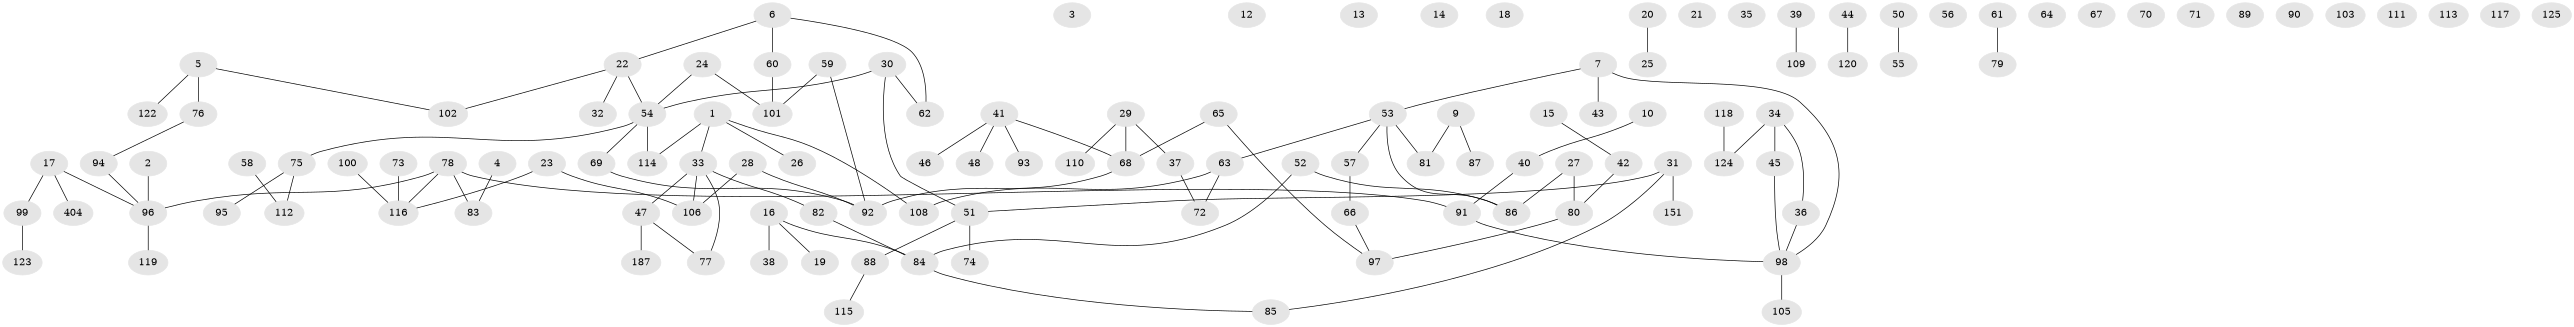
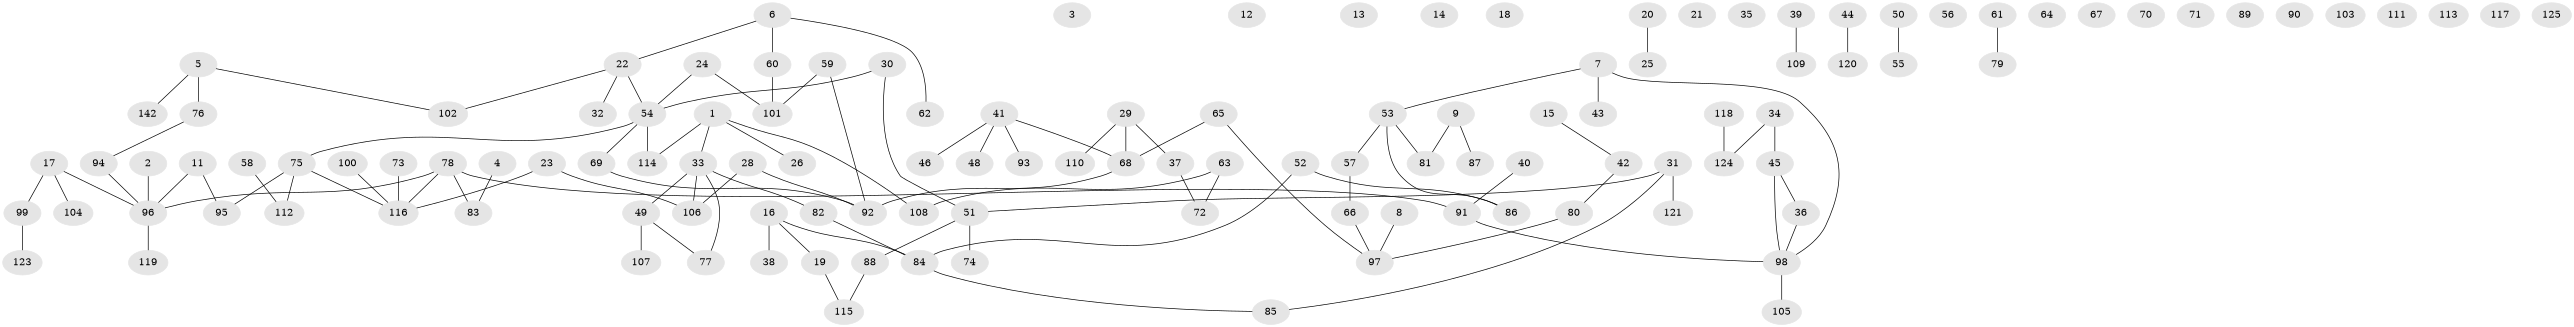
(906, 89) -> none
(148, 114) -> (148, 114)
(1648, 114) -> none
(1306, 139) -> none
(1802, 161) -> (1788, 188)
none -> (198, 164)
(1574, 164) -> none
none -> (342, 186)
(73, 213) -> (73, 213)
(641, 213) -> (641, 213)
none -> (1399, 213)
(1673, 213) -> (1673, 213)
(641, 263) -> (641, 263)
none -> (832, 287)
